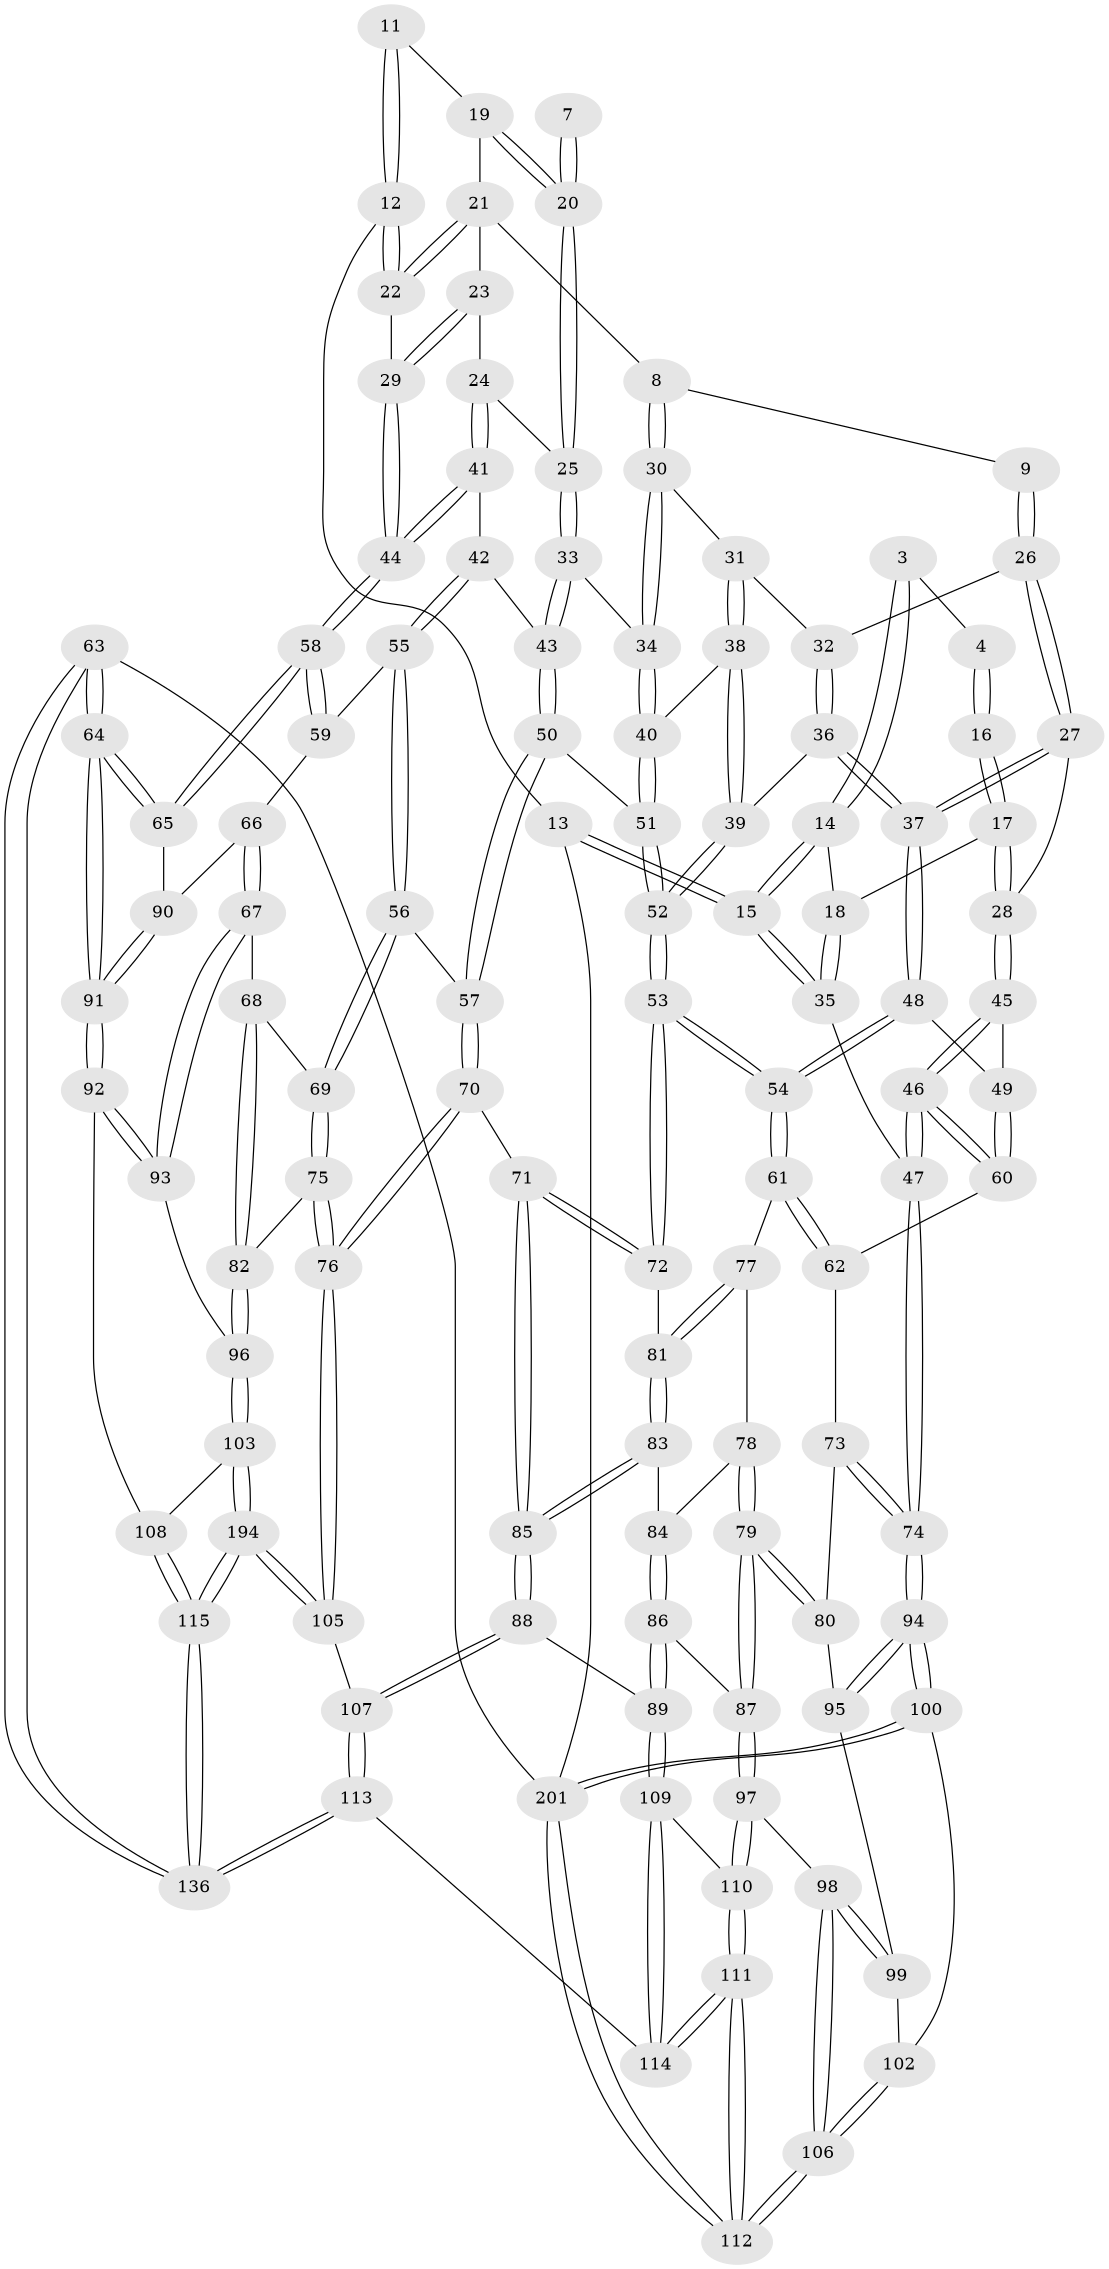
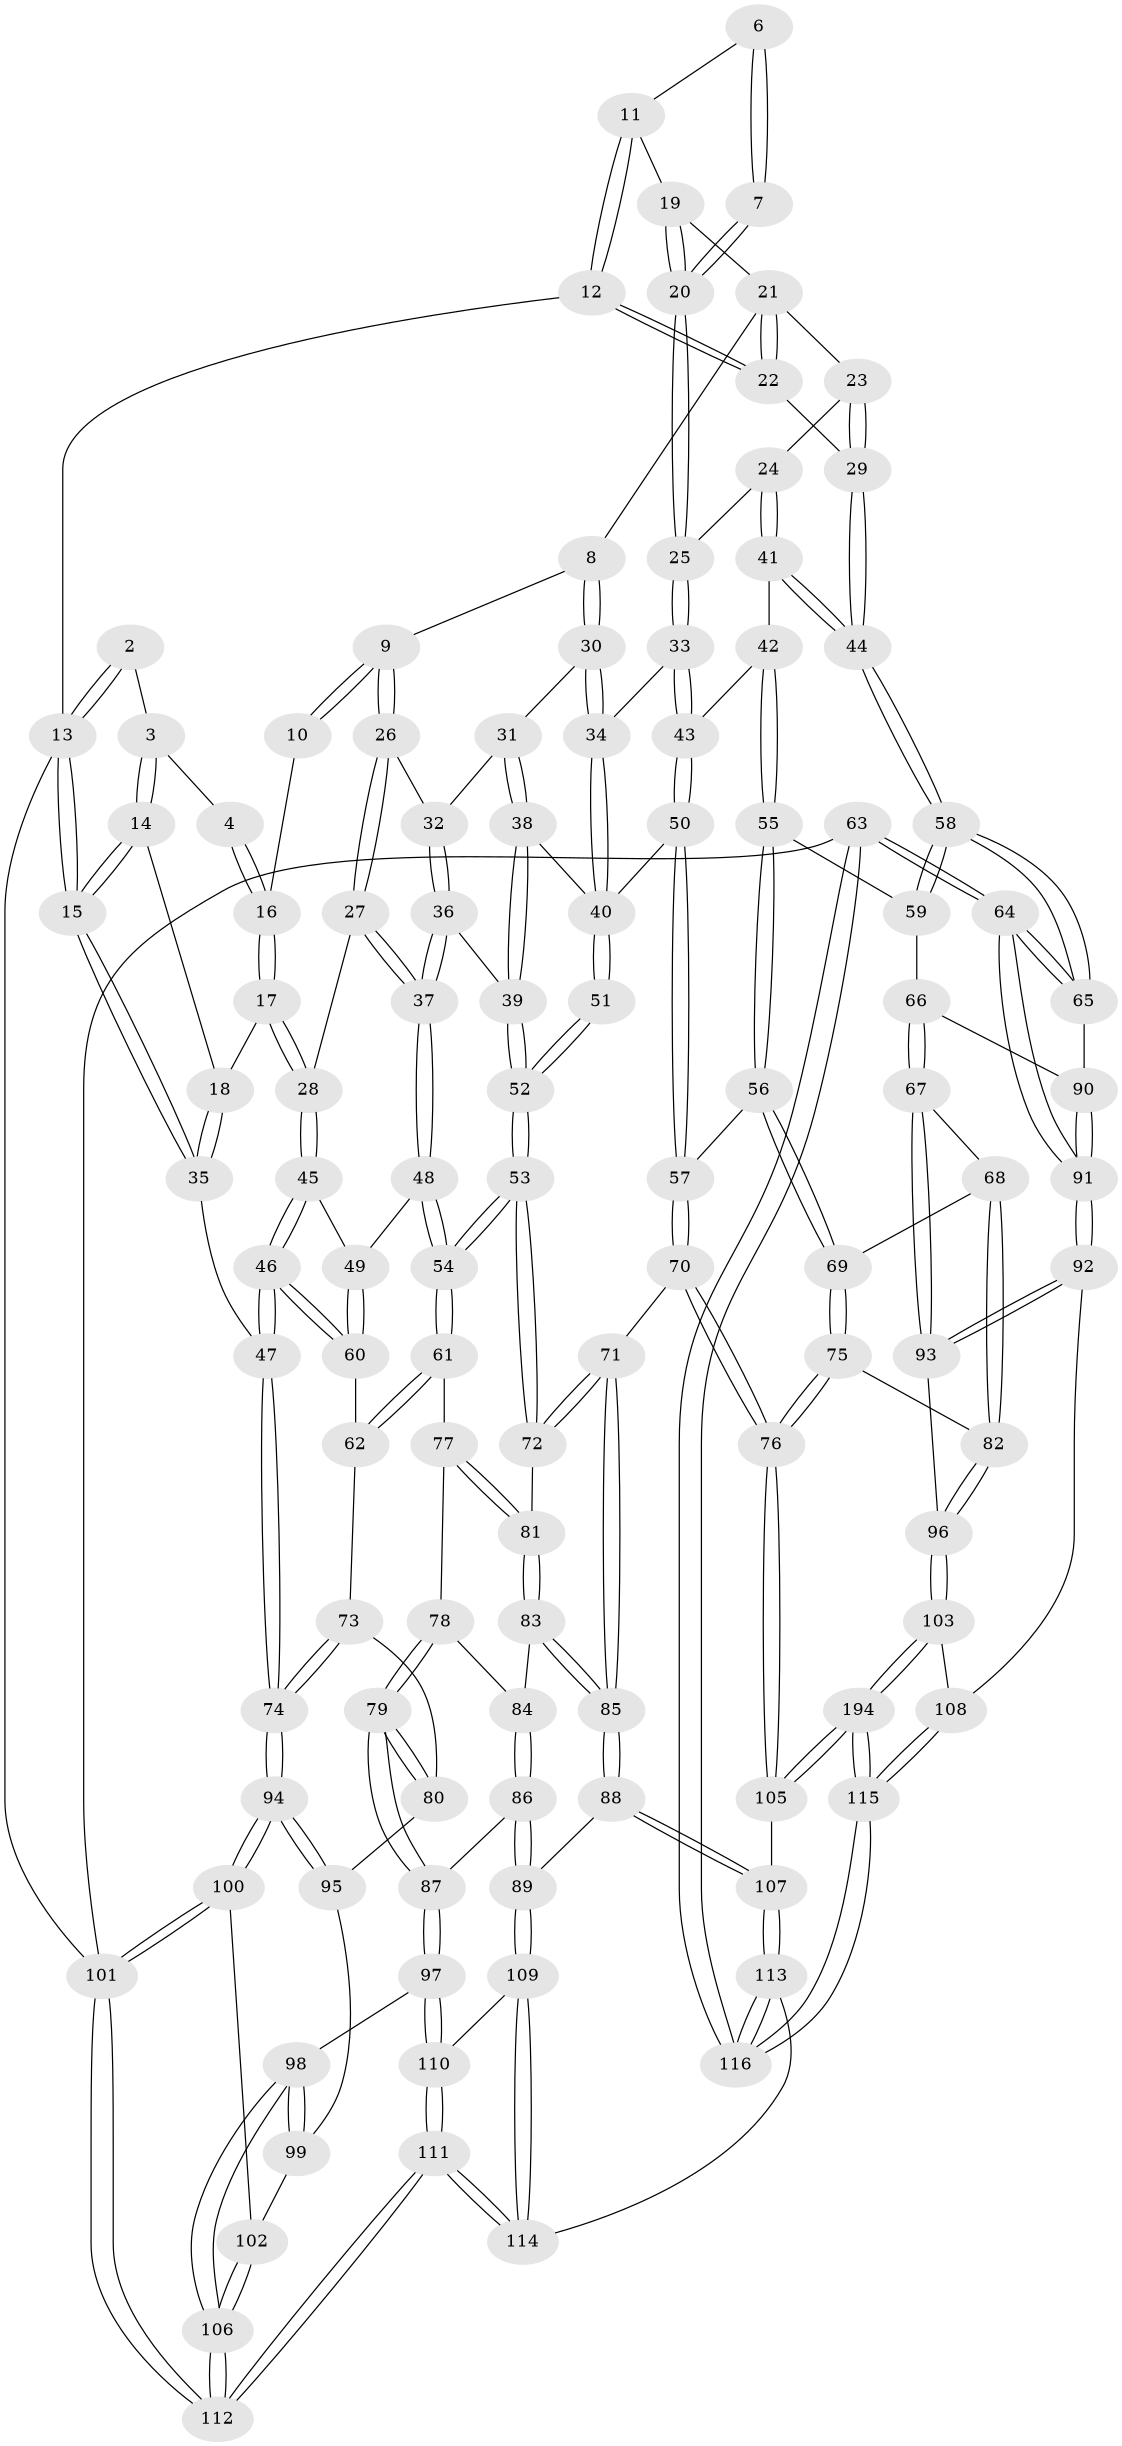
none -> (759, 27)
none -> (130, 647)
none -> (298, 736)
(597, 780) -> (641, 869)
(553, 1799) -> (102, 1976)
(194, 1888) -> (736, 2065)
